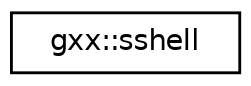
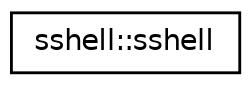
(126, 43) -> (126, 43)
